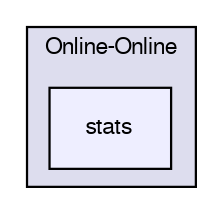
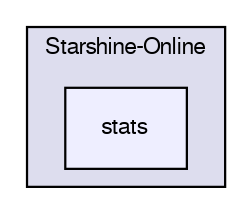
(111, 48) -> (126, 48)
